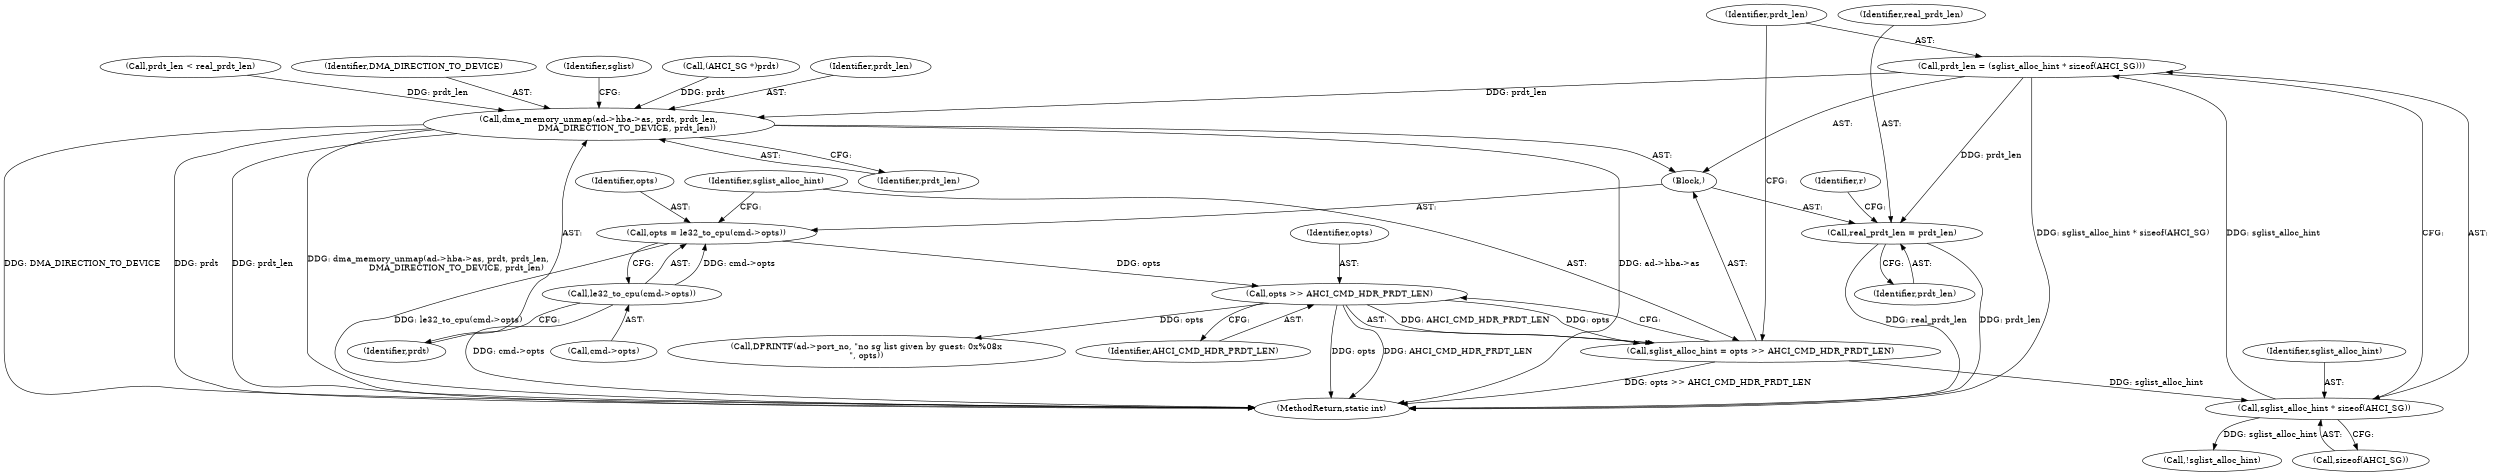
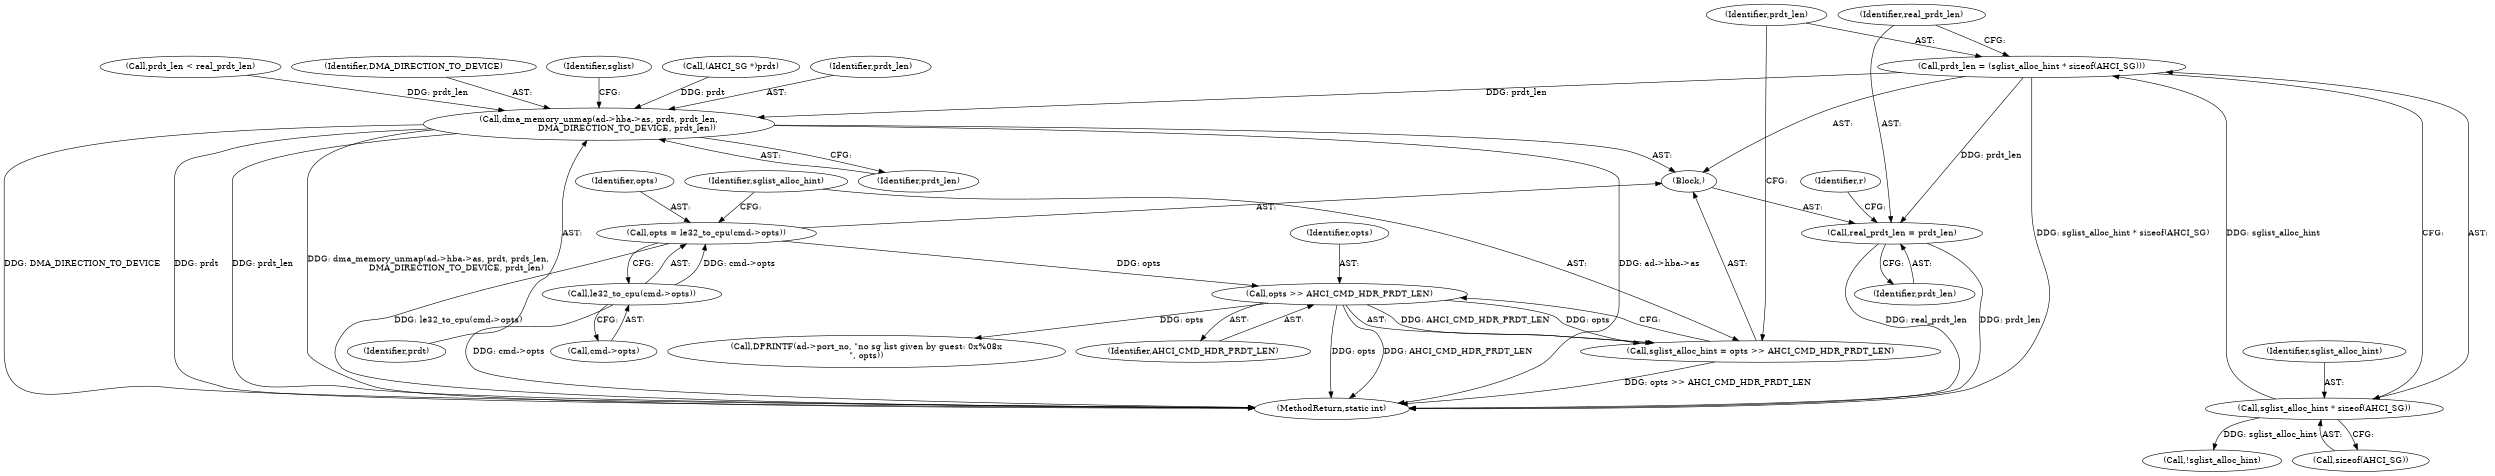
none -> (1970, 39)
(1240, 214) -> (1228, 206)
(1241, 320) -> (1241, 320)
(530, 322) -> (596, 318)
(2045, 380) -> none
